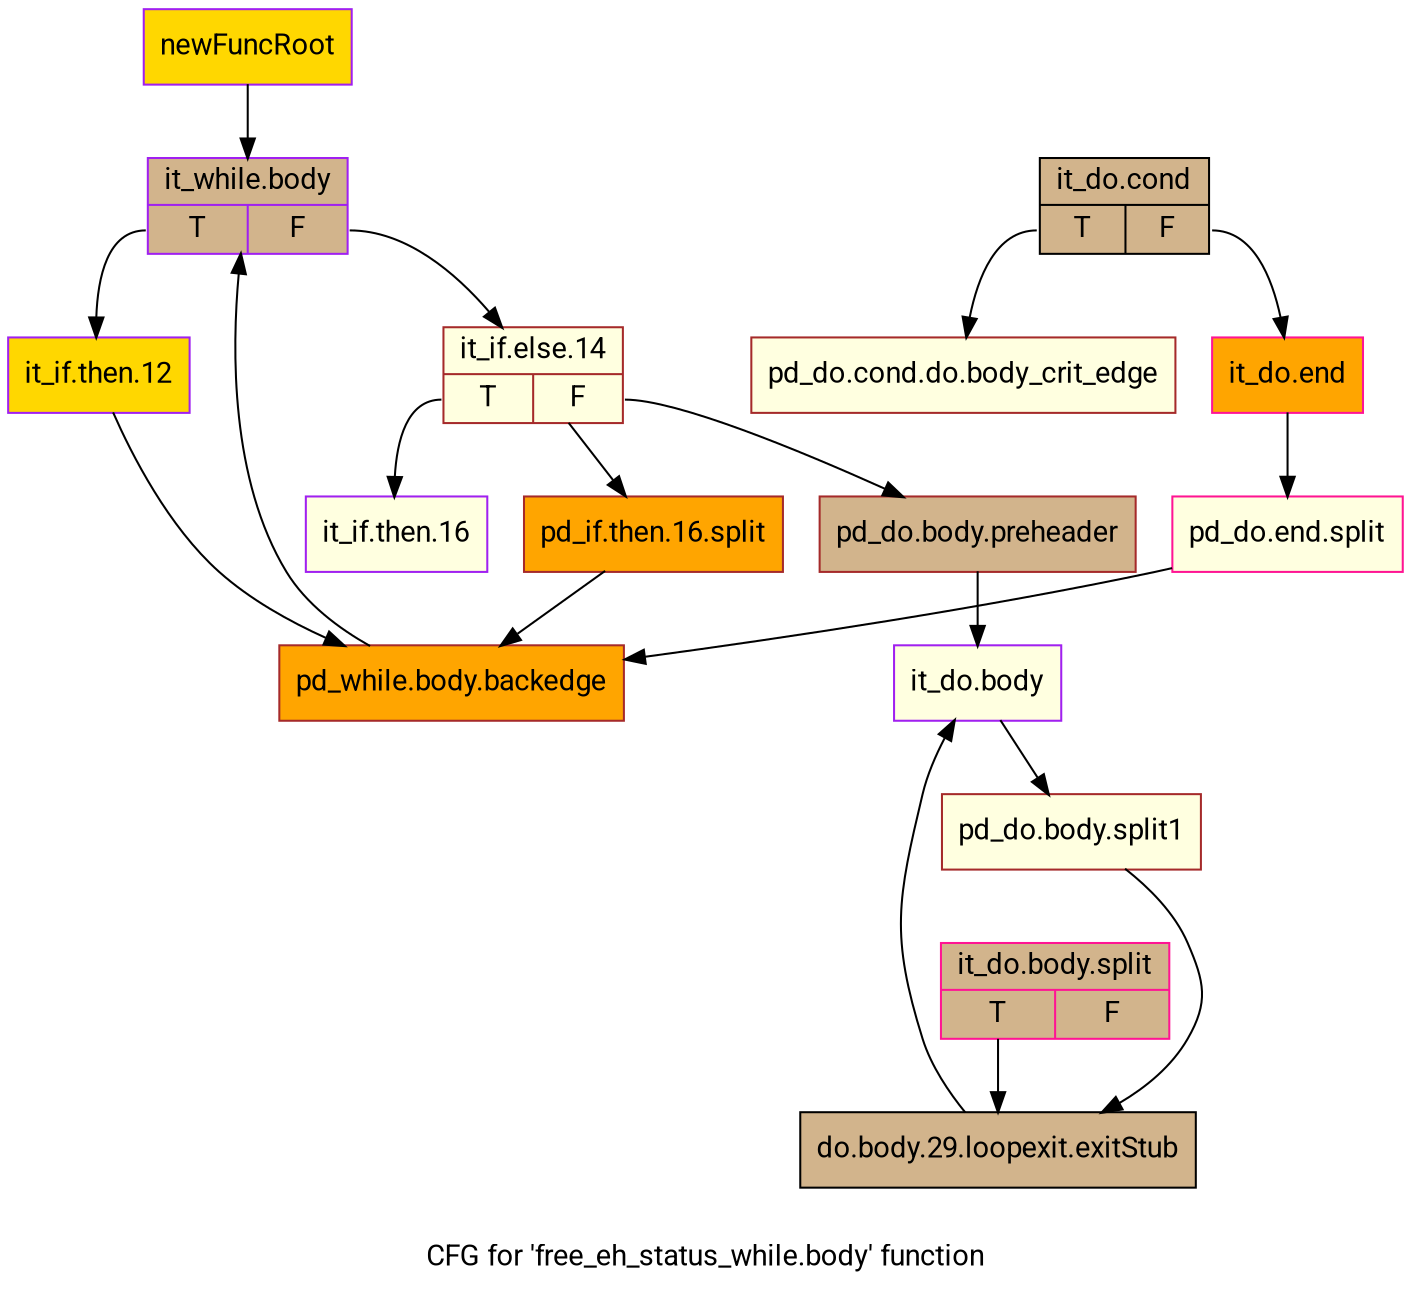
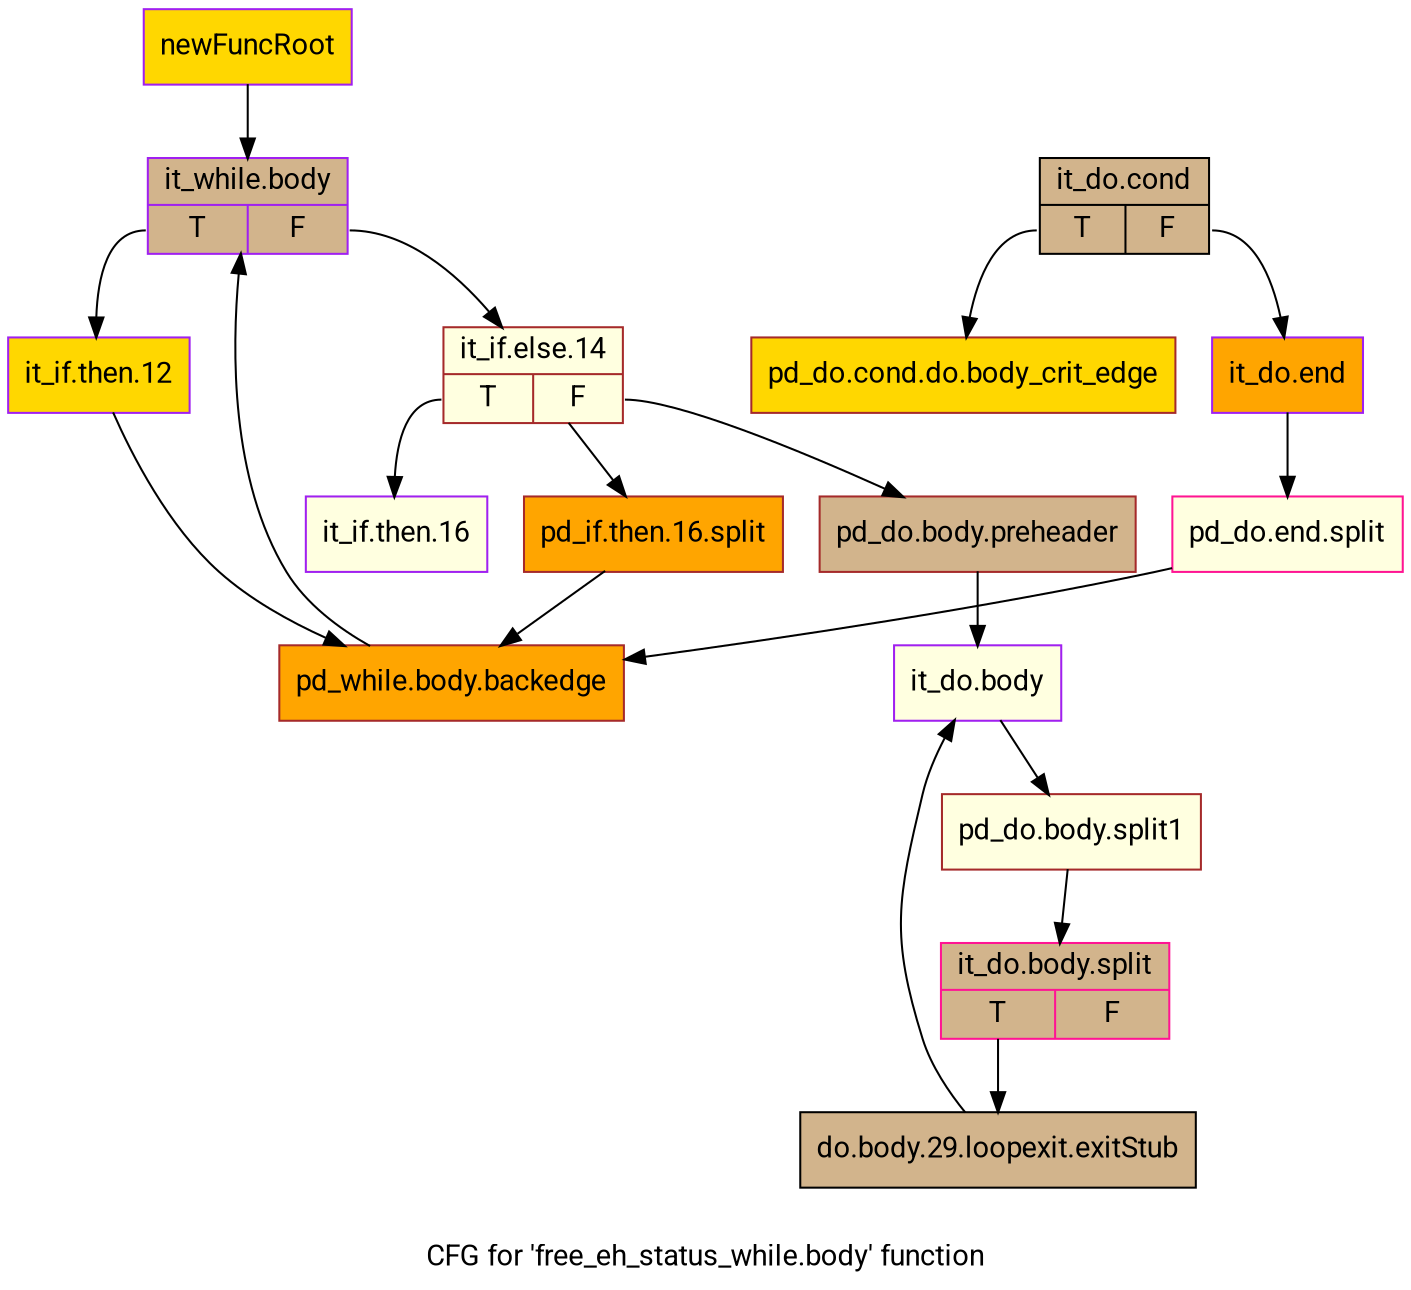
(963, 375) -> (963, 375)
(1288, 375) -> (1288, 375)
(1202, 990) -> (1065, 896)
